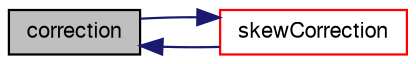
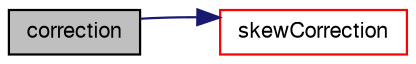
(191, 47) -> none
